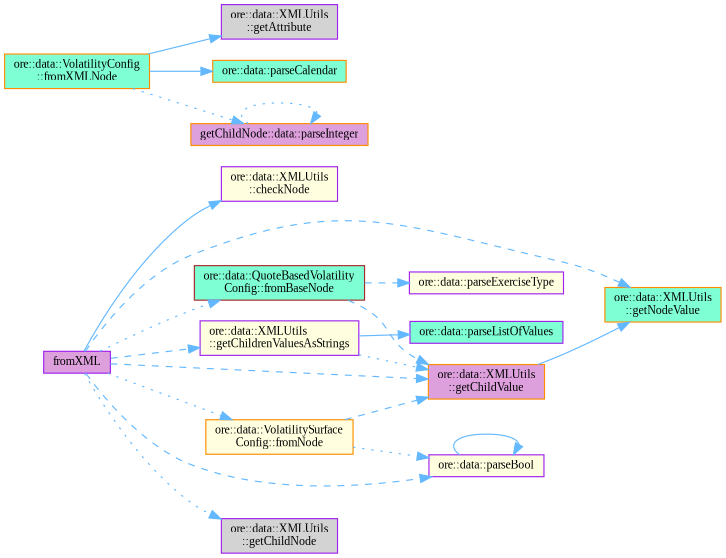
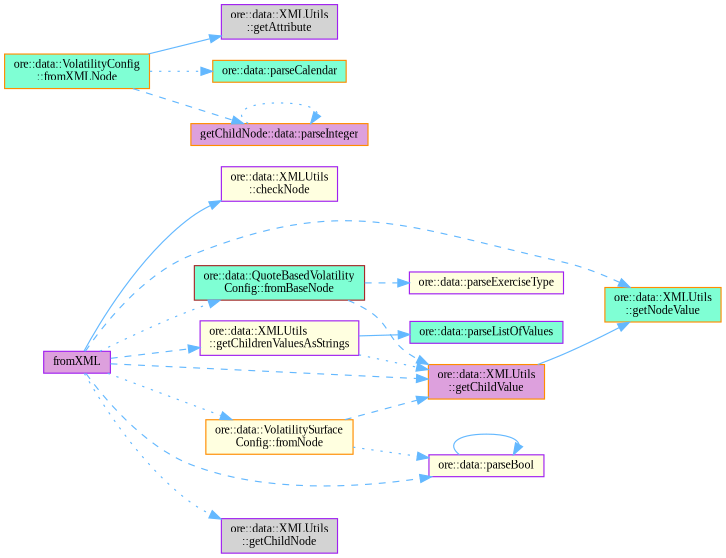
(175, 71) -> (175, 71)
(183, 104) -> (183, 104)
